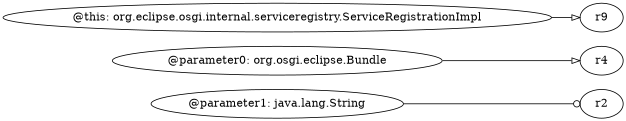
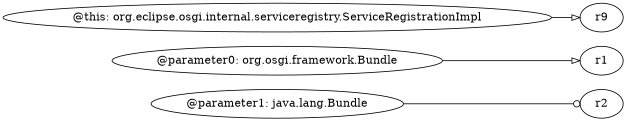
(277, 61) -> (277, 61)
(602, 61) -> (602, 61)
(277, 104) -> (277, 104)
